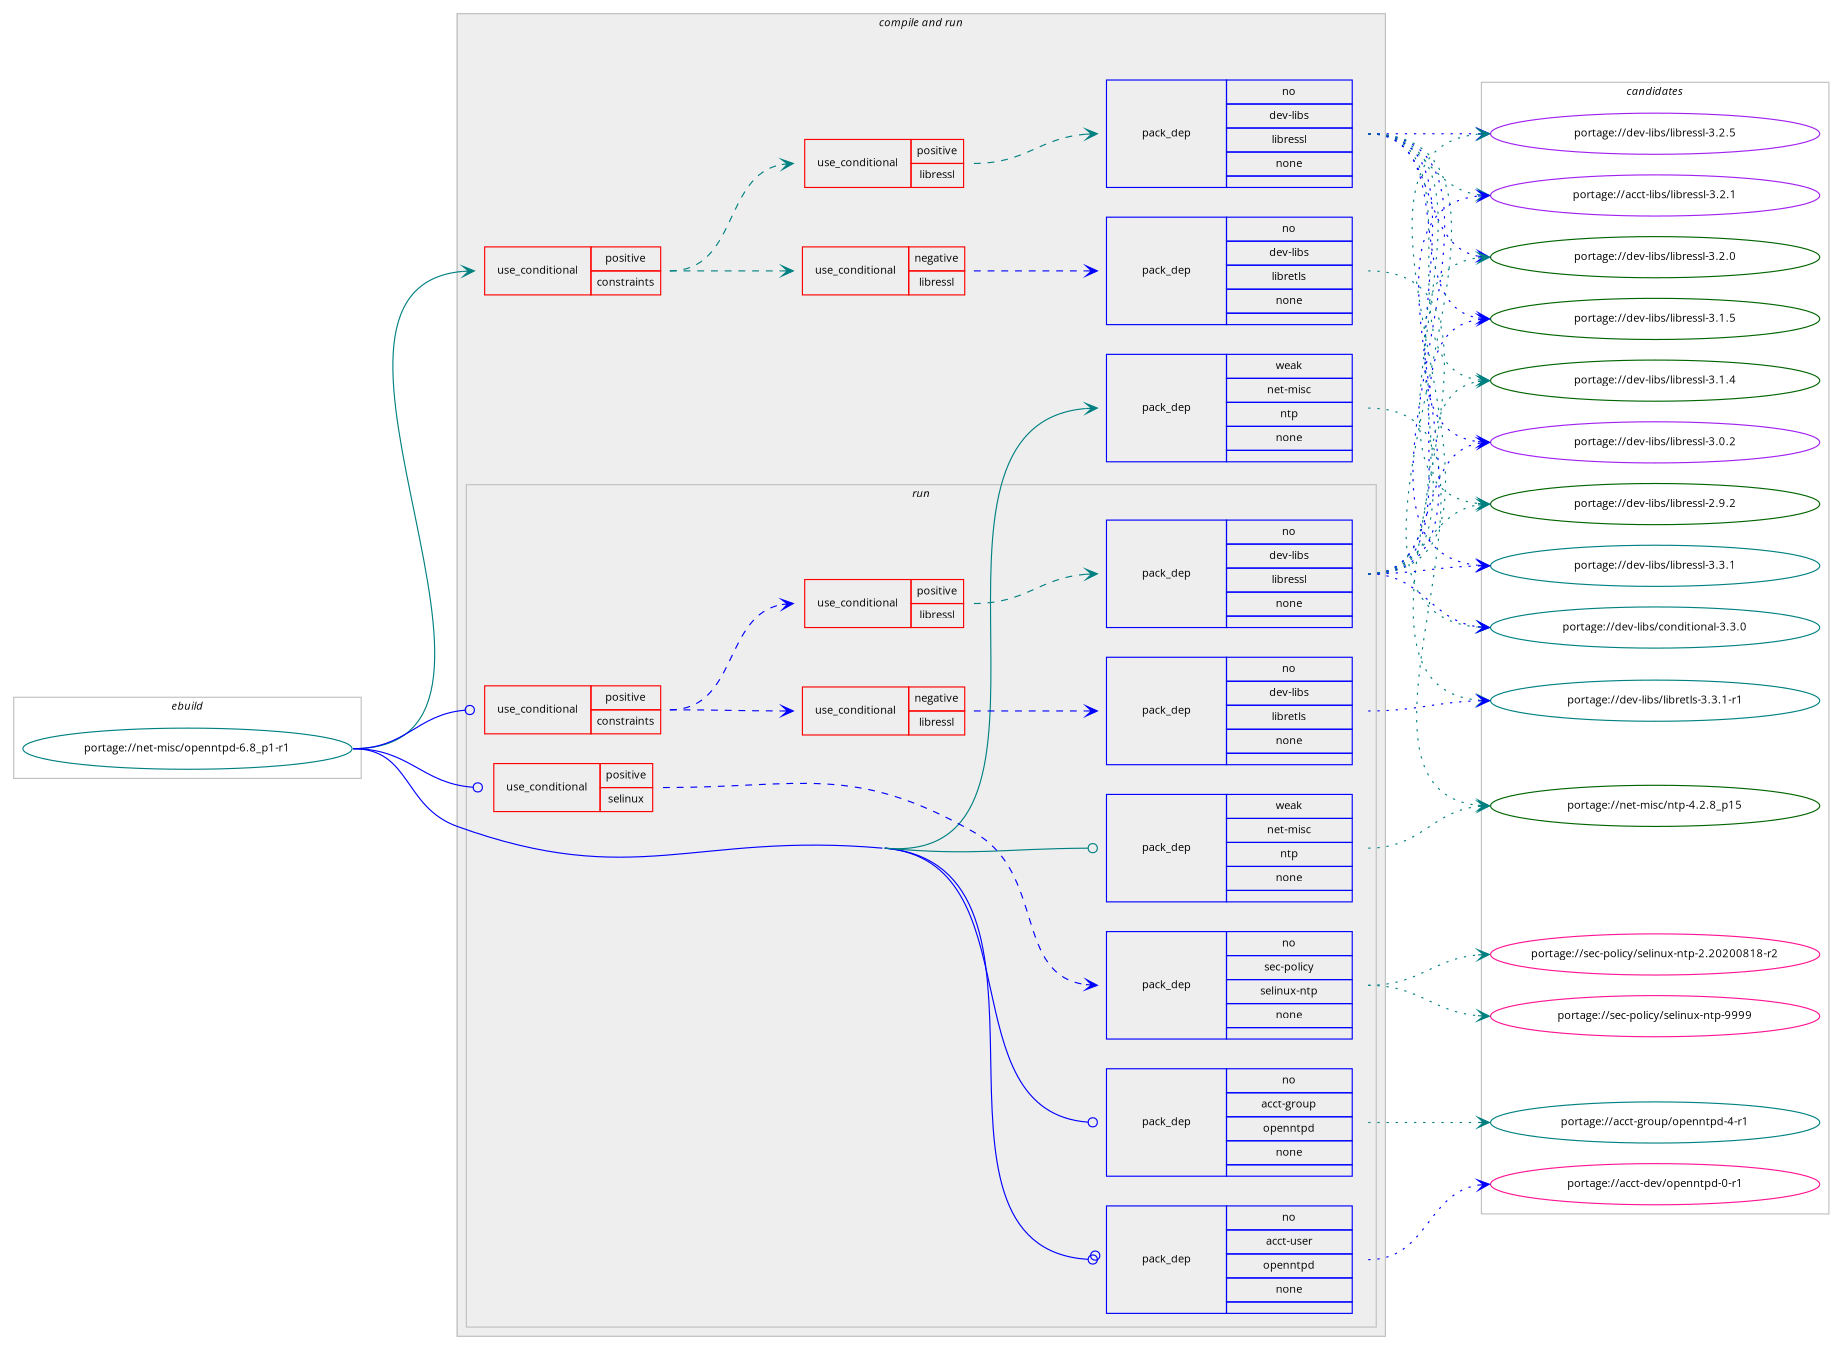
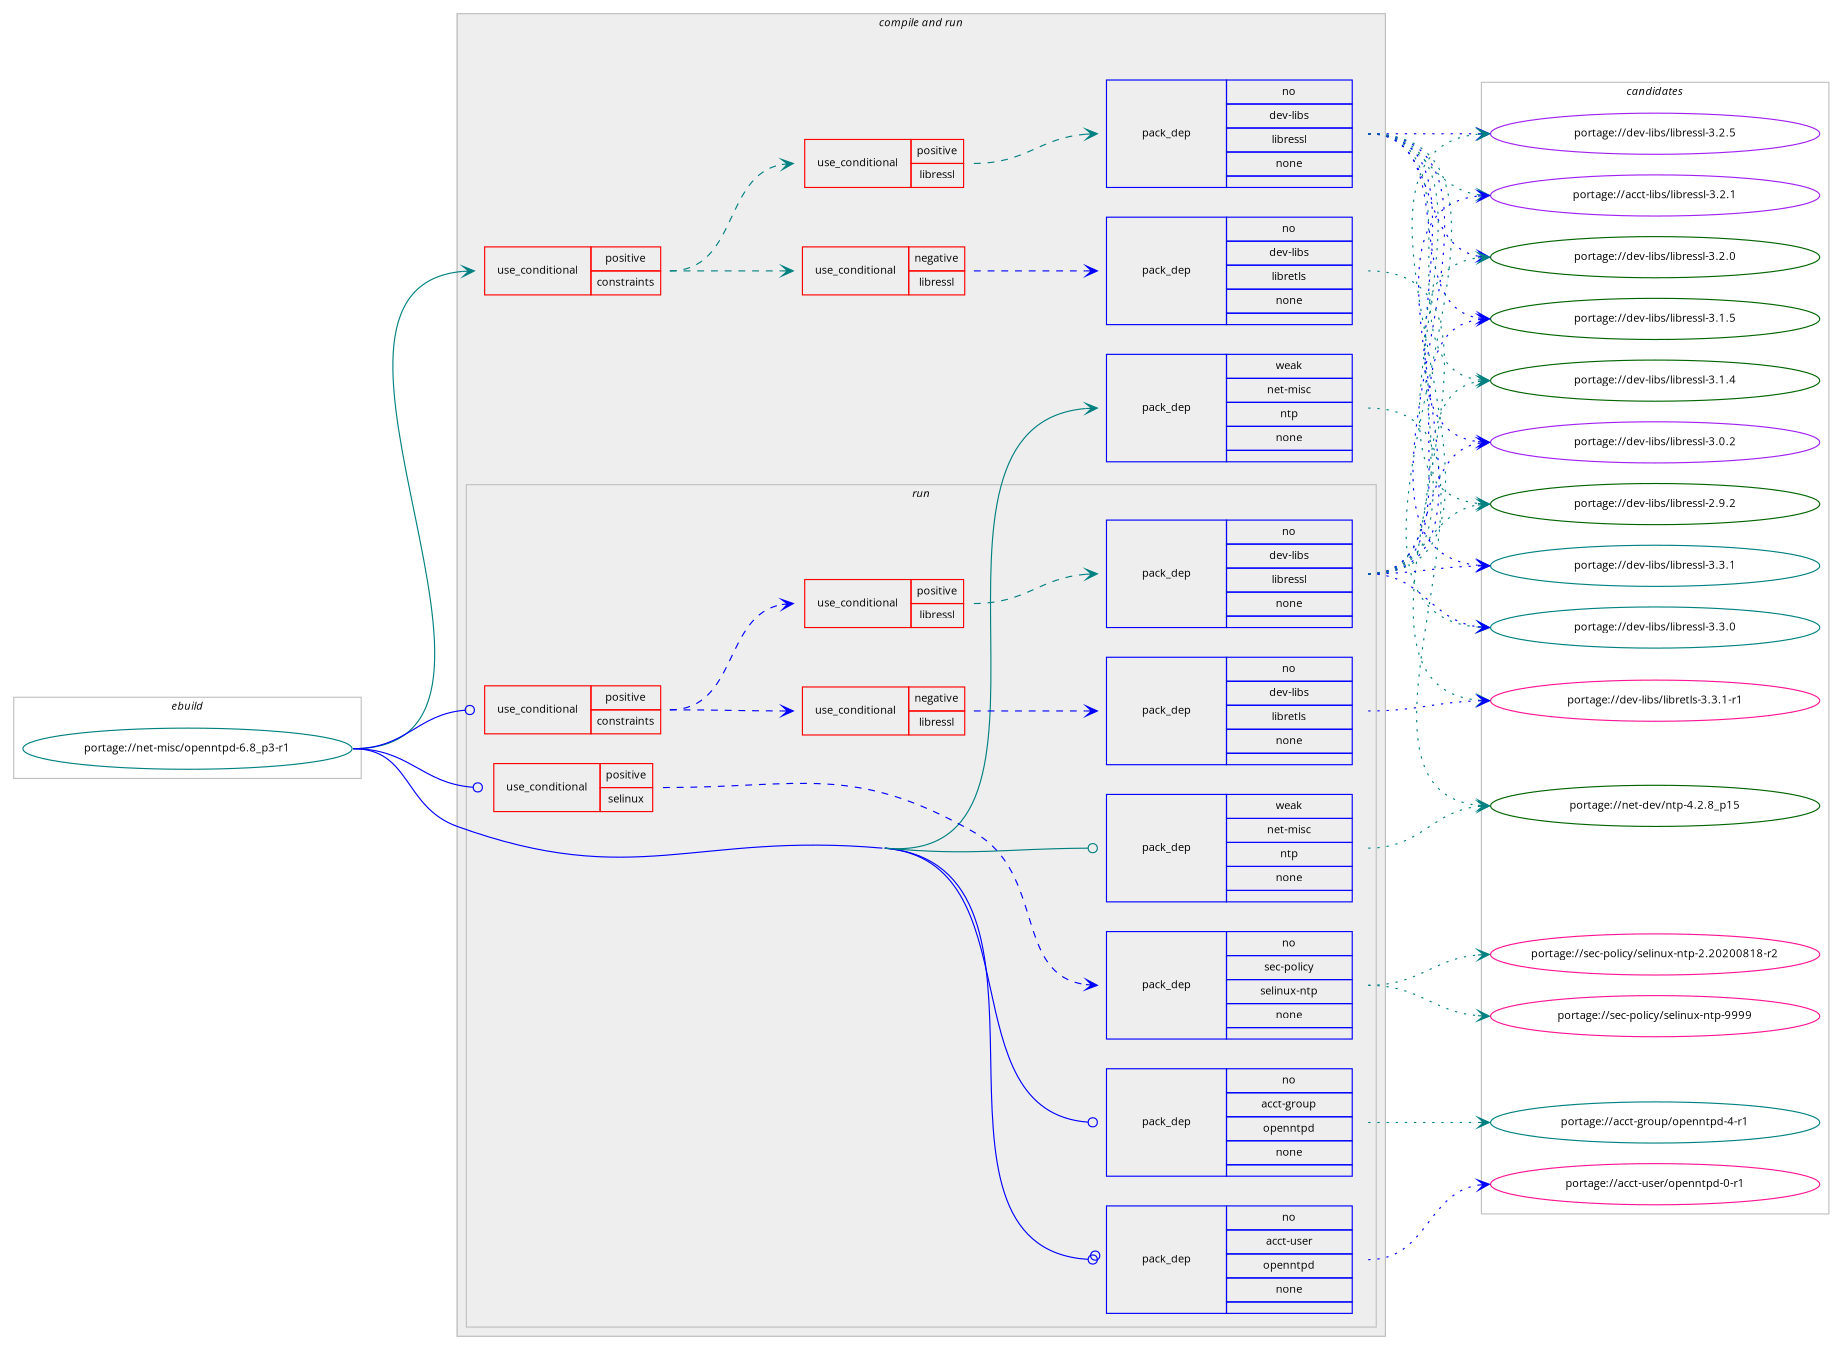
(1655, 628) -> (1655, 628)
(1655, 701) -> (1655, 701)
(187, 749) -> (187, 749)
(1655, 806) -> (1655, 806)
(1655, 1184) -> (1655, 1184)
